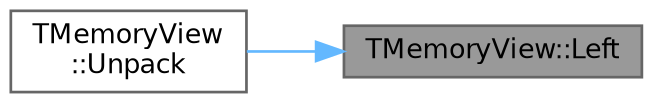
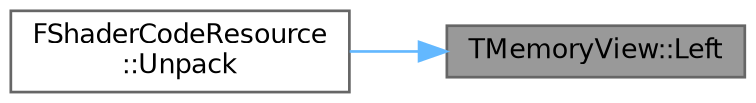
(129, 51) -> (180, 51)
